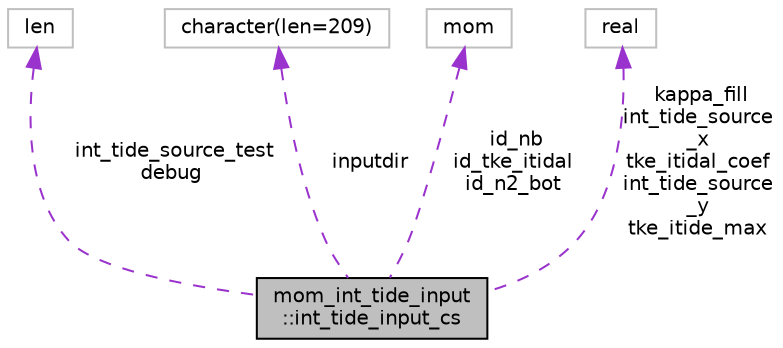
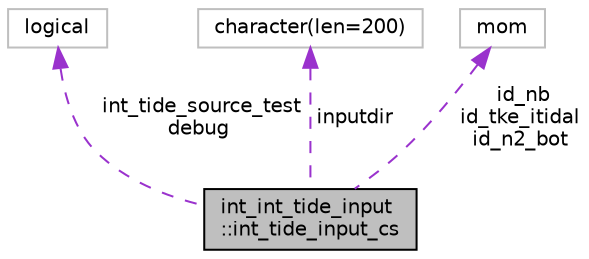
(40, 28) -> (58, 28)
(277, 28) -> (310, 28)
(621, 28) -> none
(372, 308) -> (310, 219)
